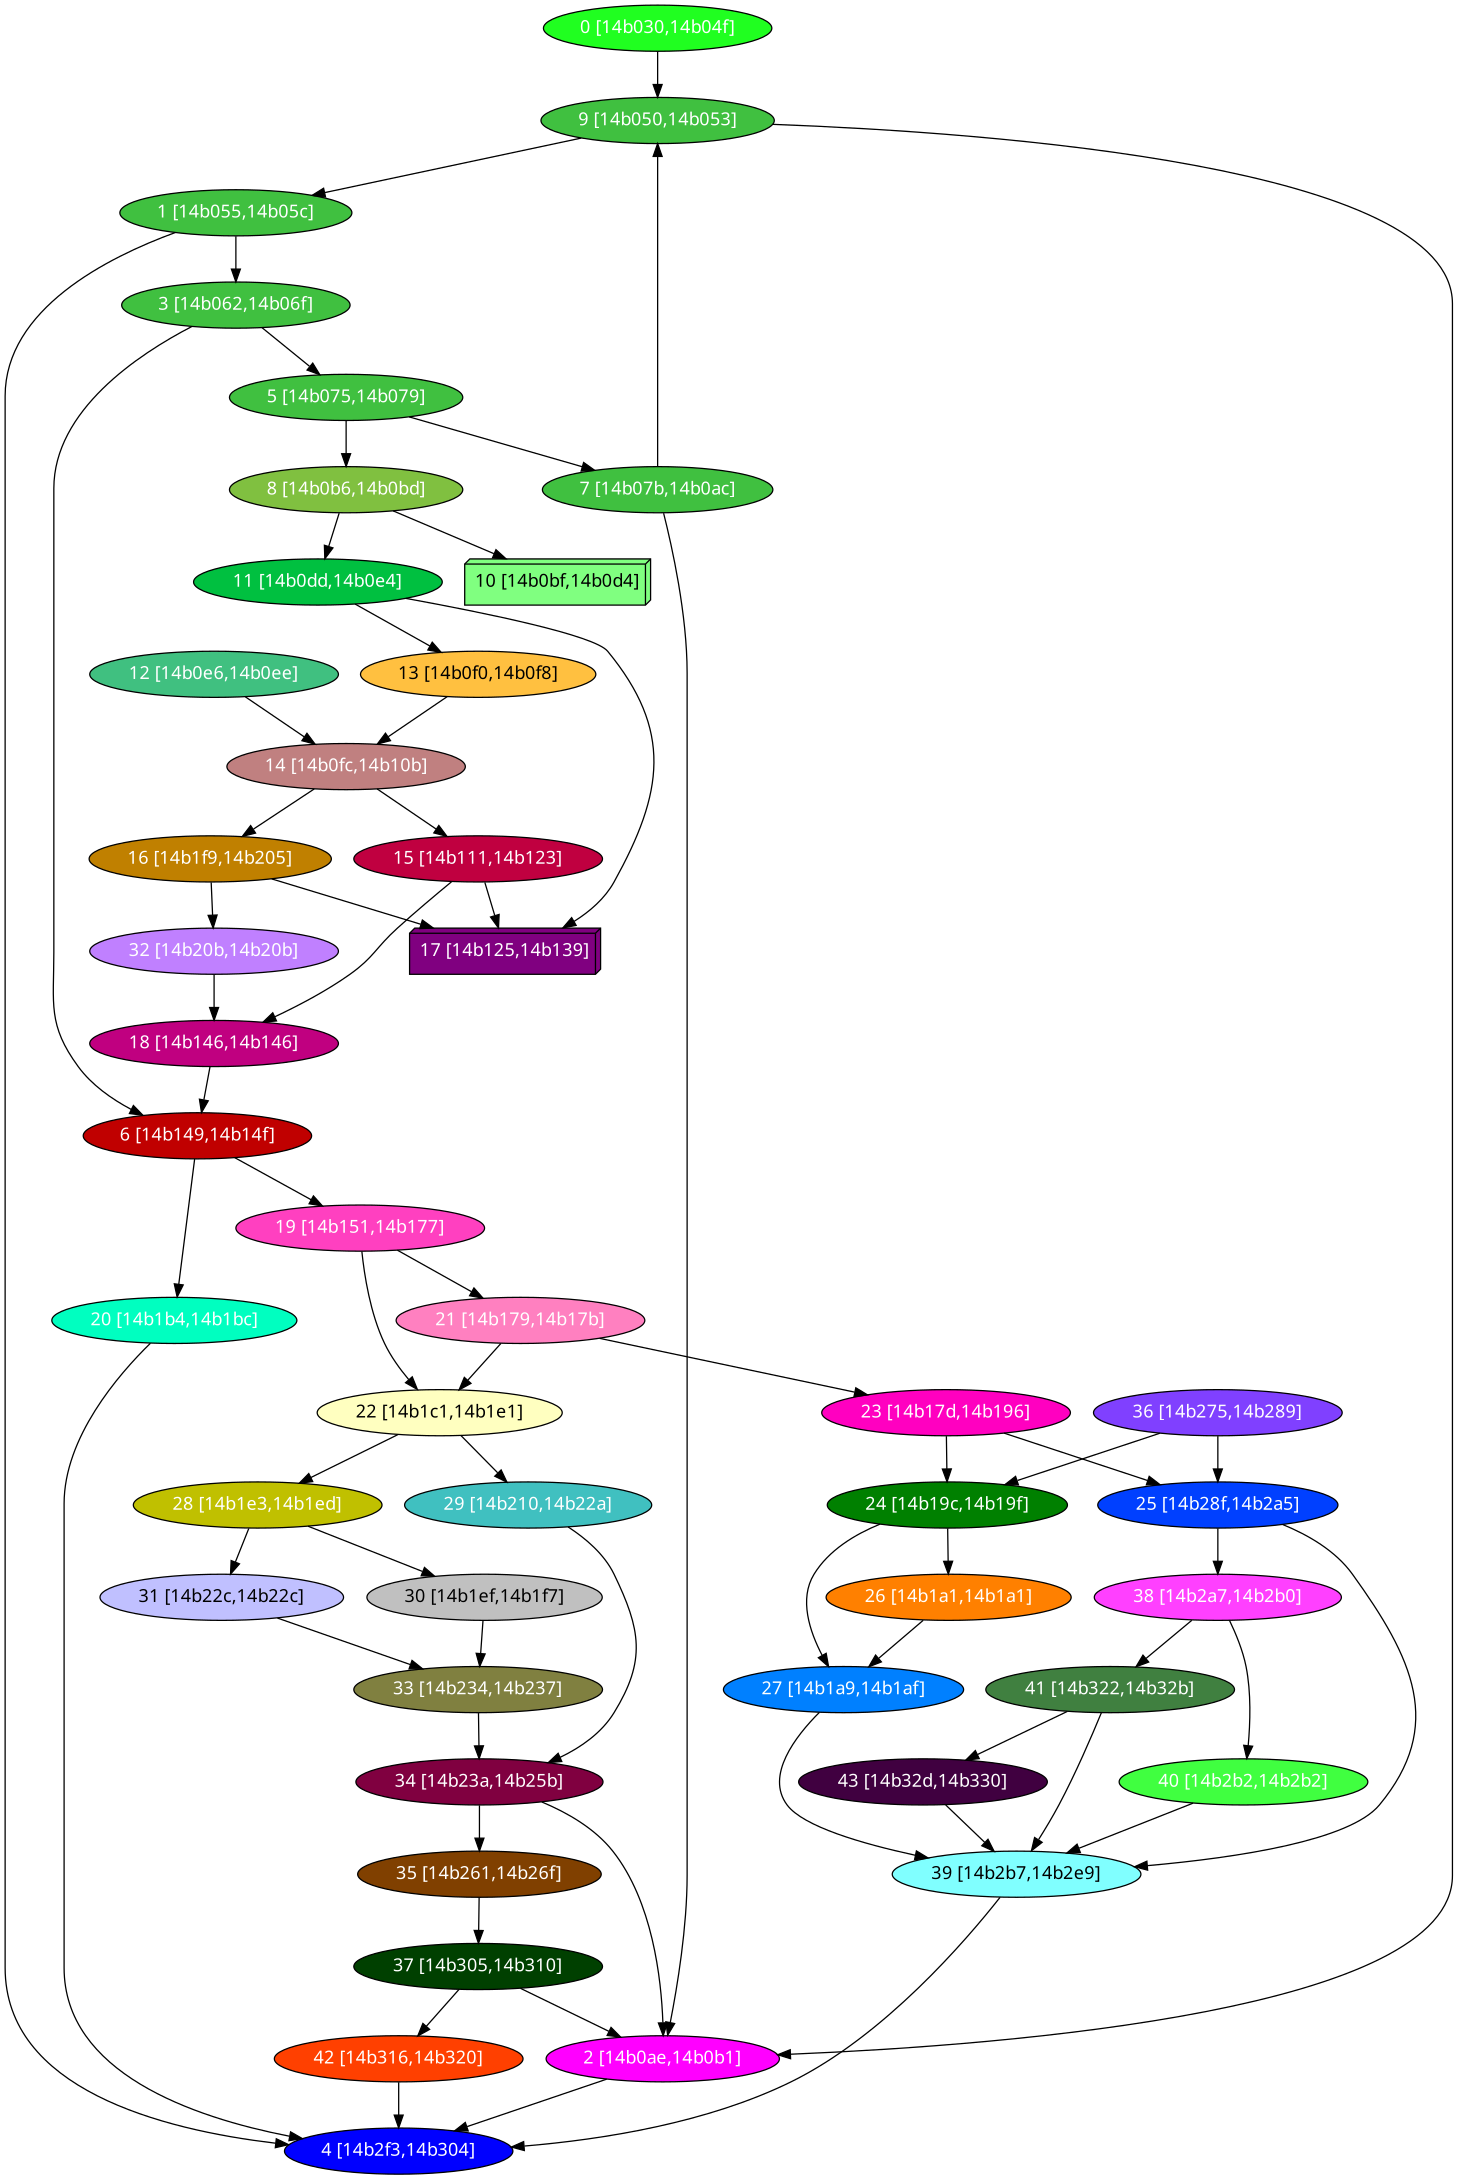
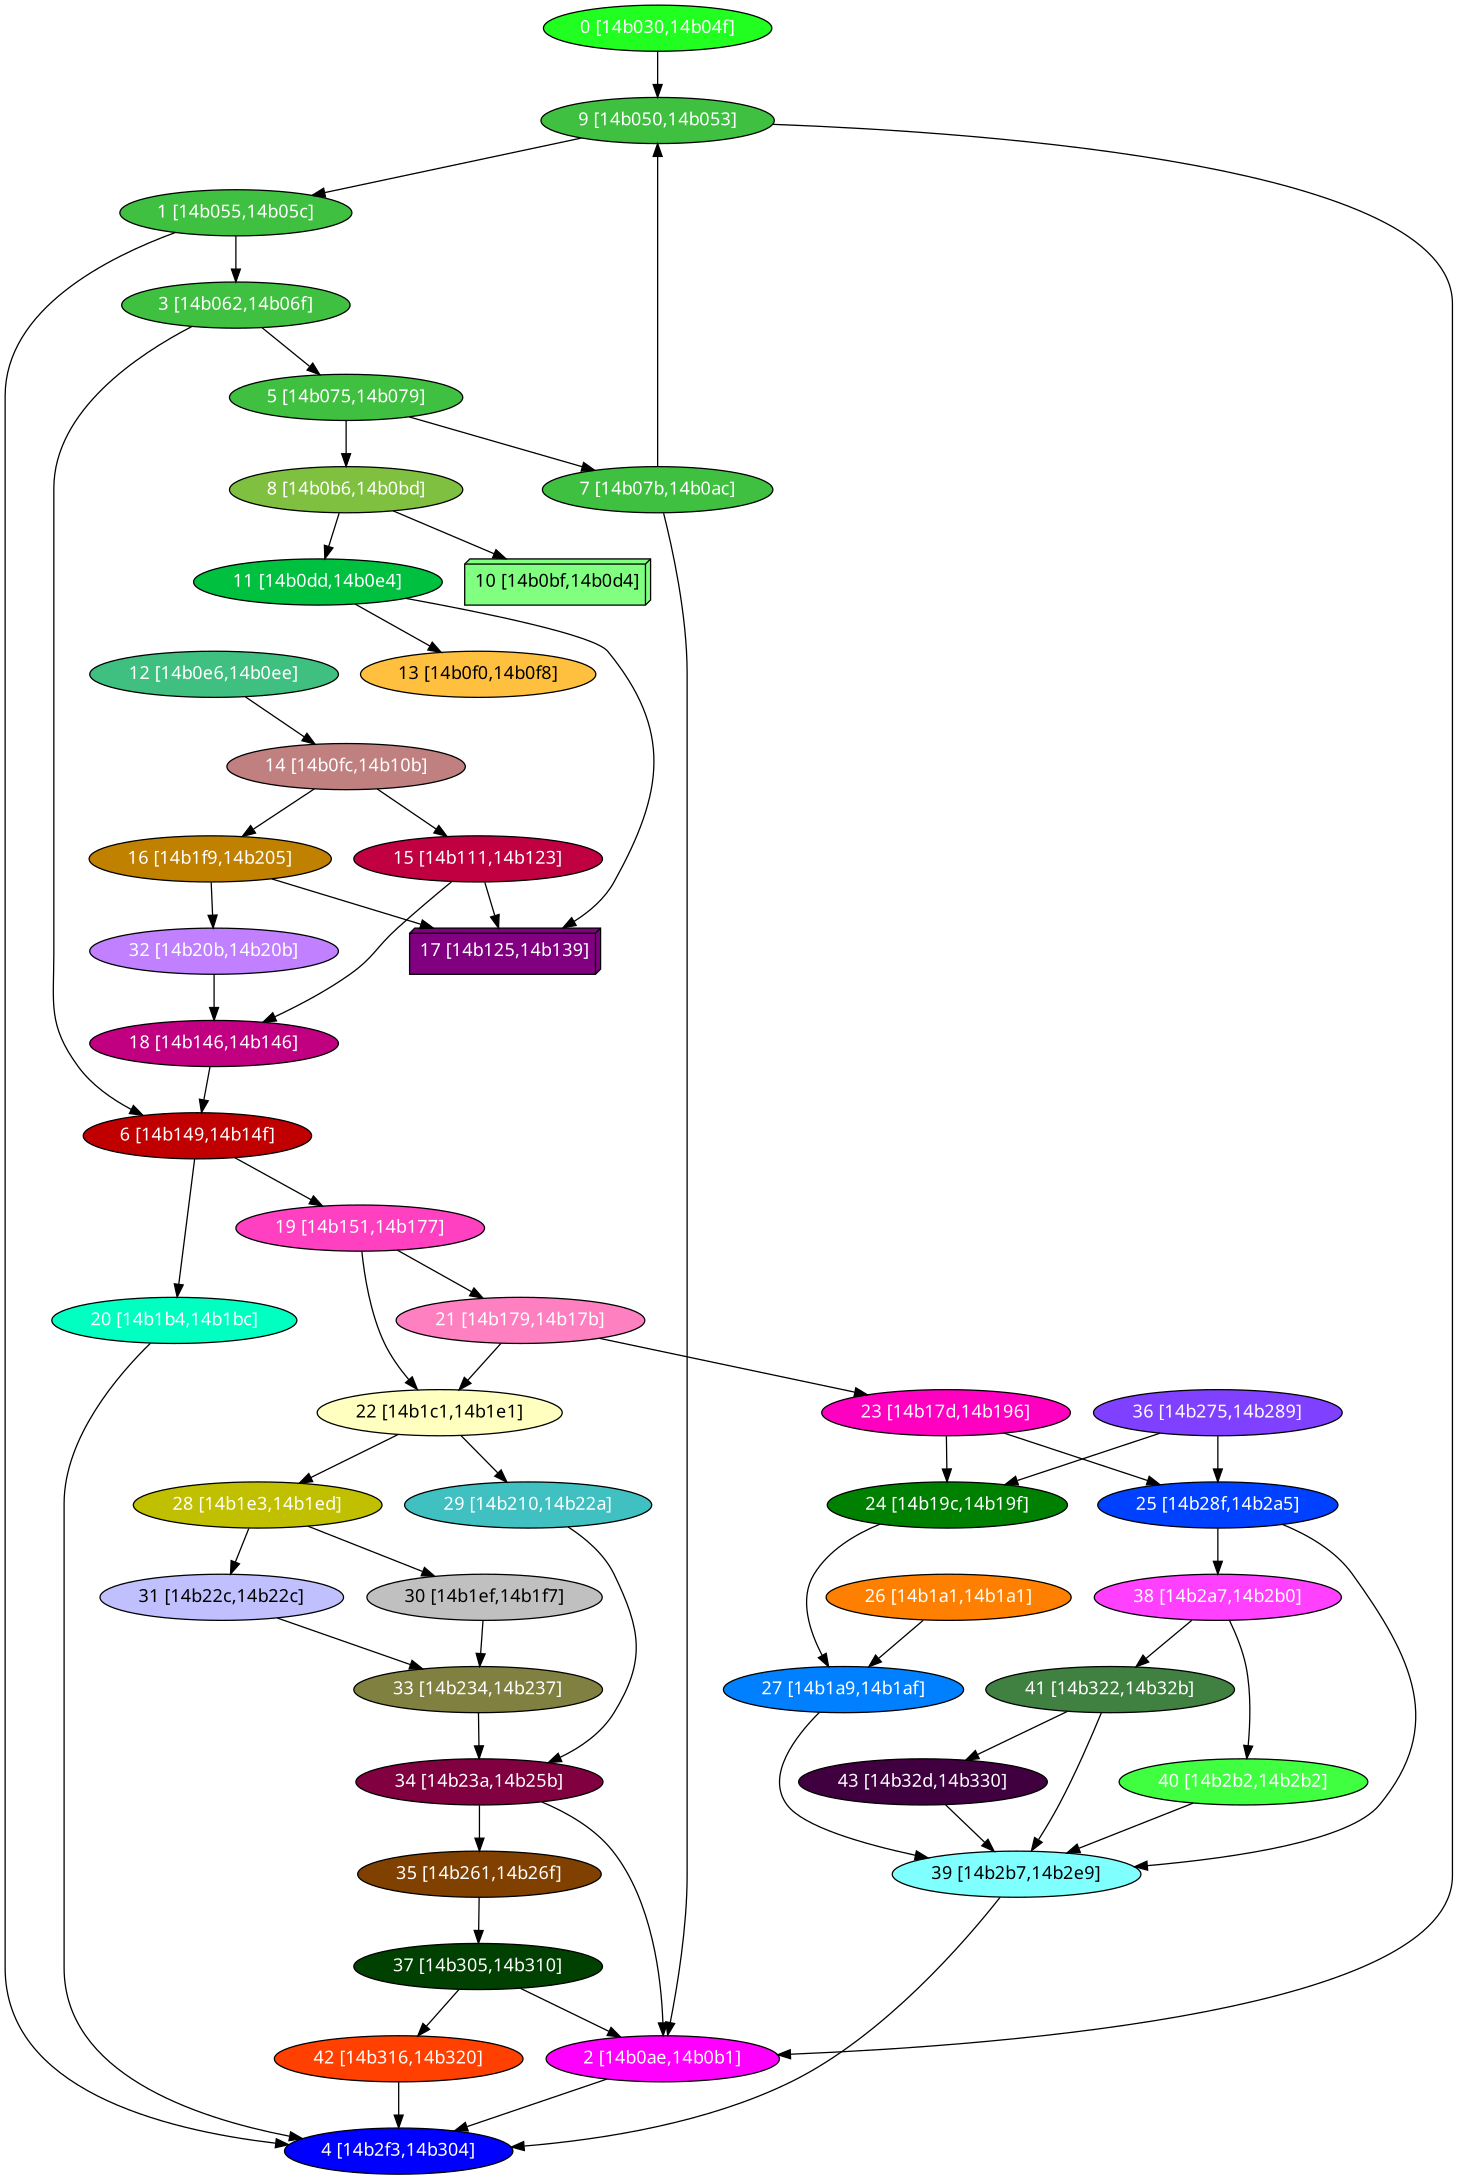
(418, 717) -> none
(948, 1545) -> none
